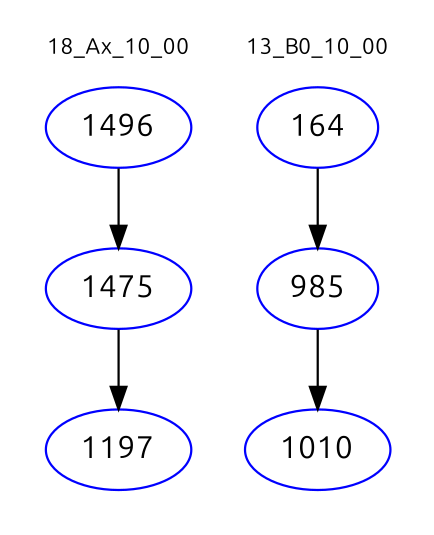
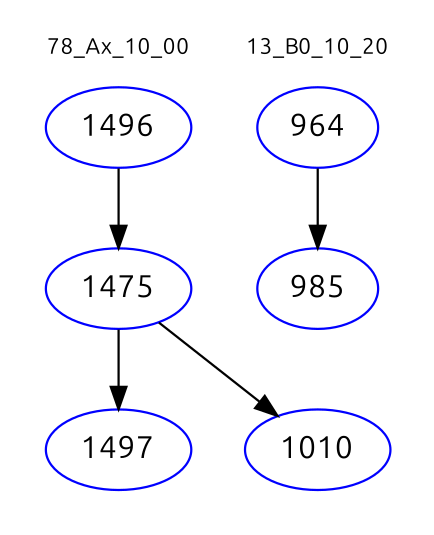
(119, 48) -> (119, 48)
(318, 48) -> (318, 48)
(318, 128) -> (318, 128)
(318, 358) -> (197, 352)
(119, 450) -> (119, 450)
